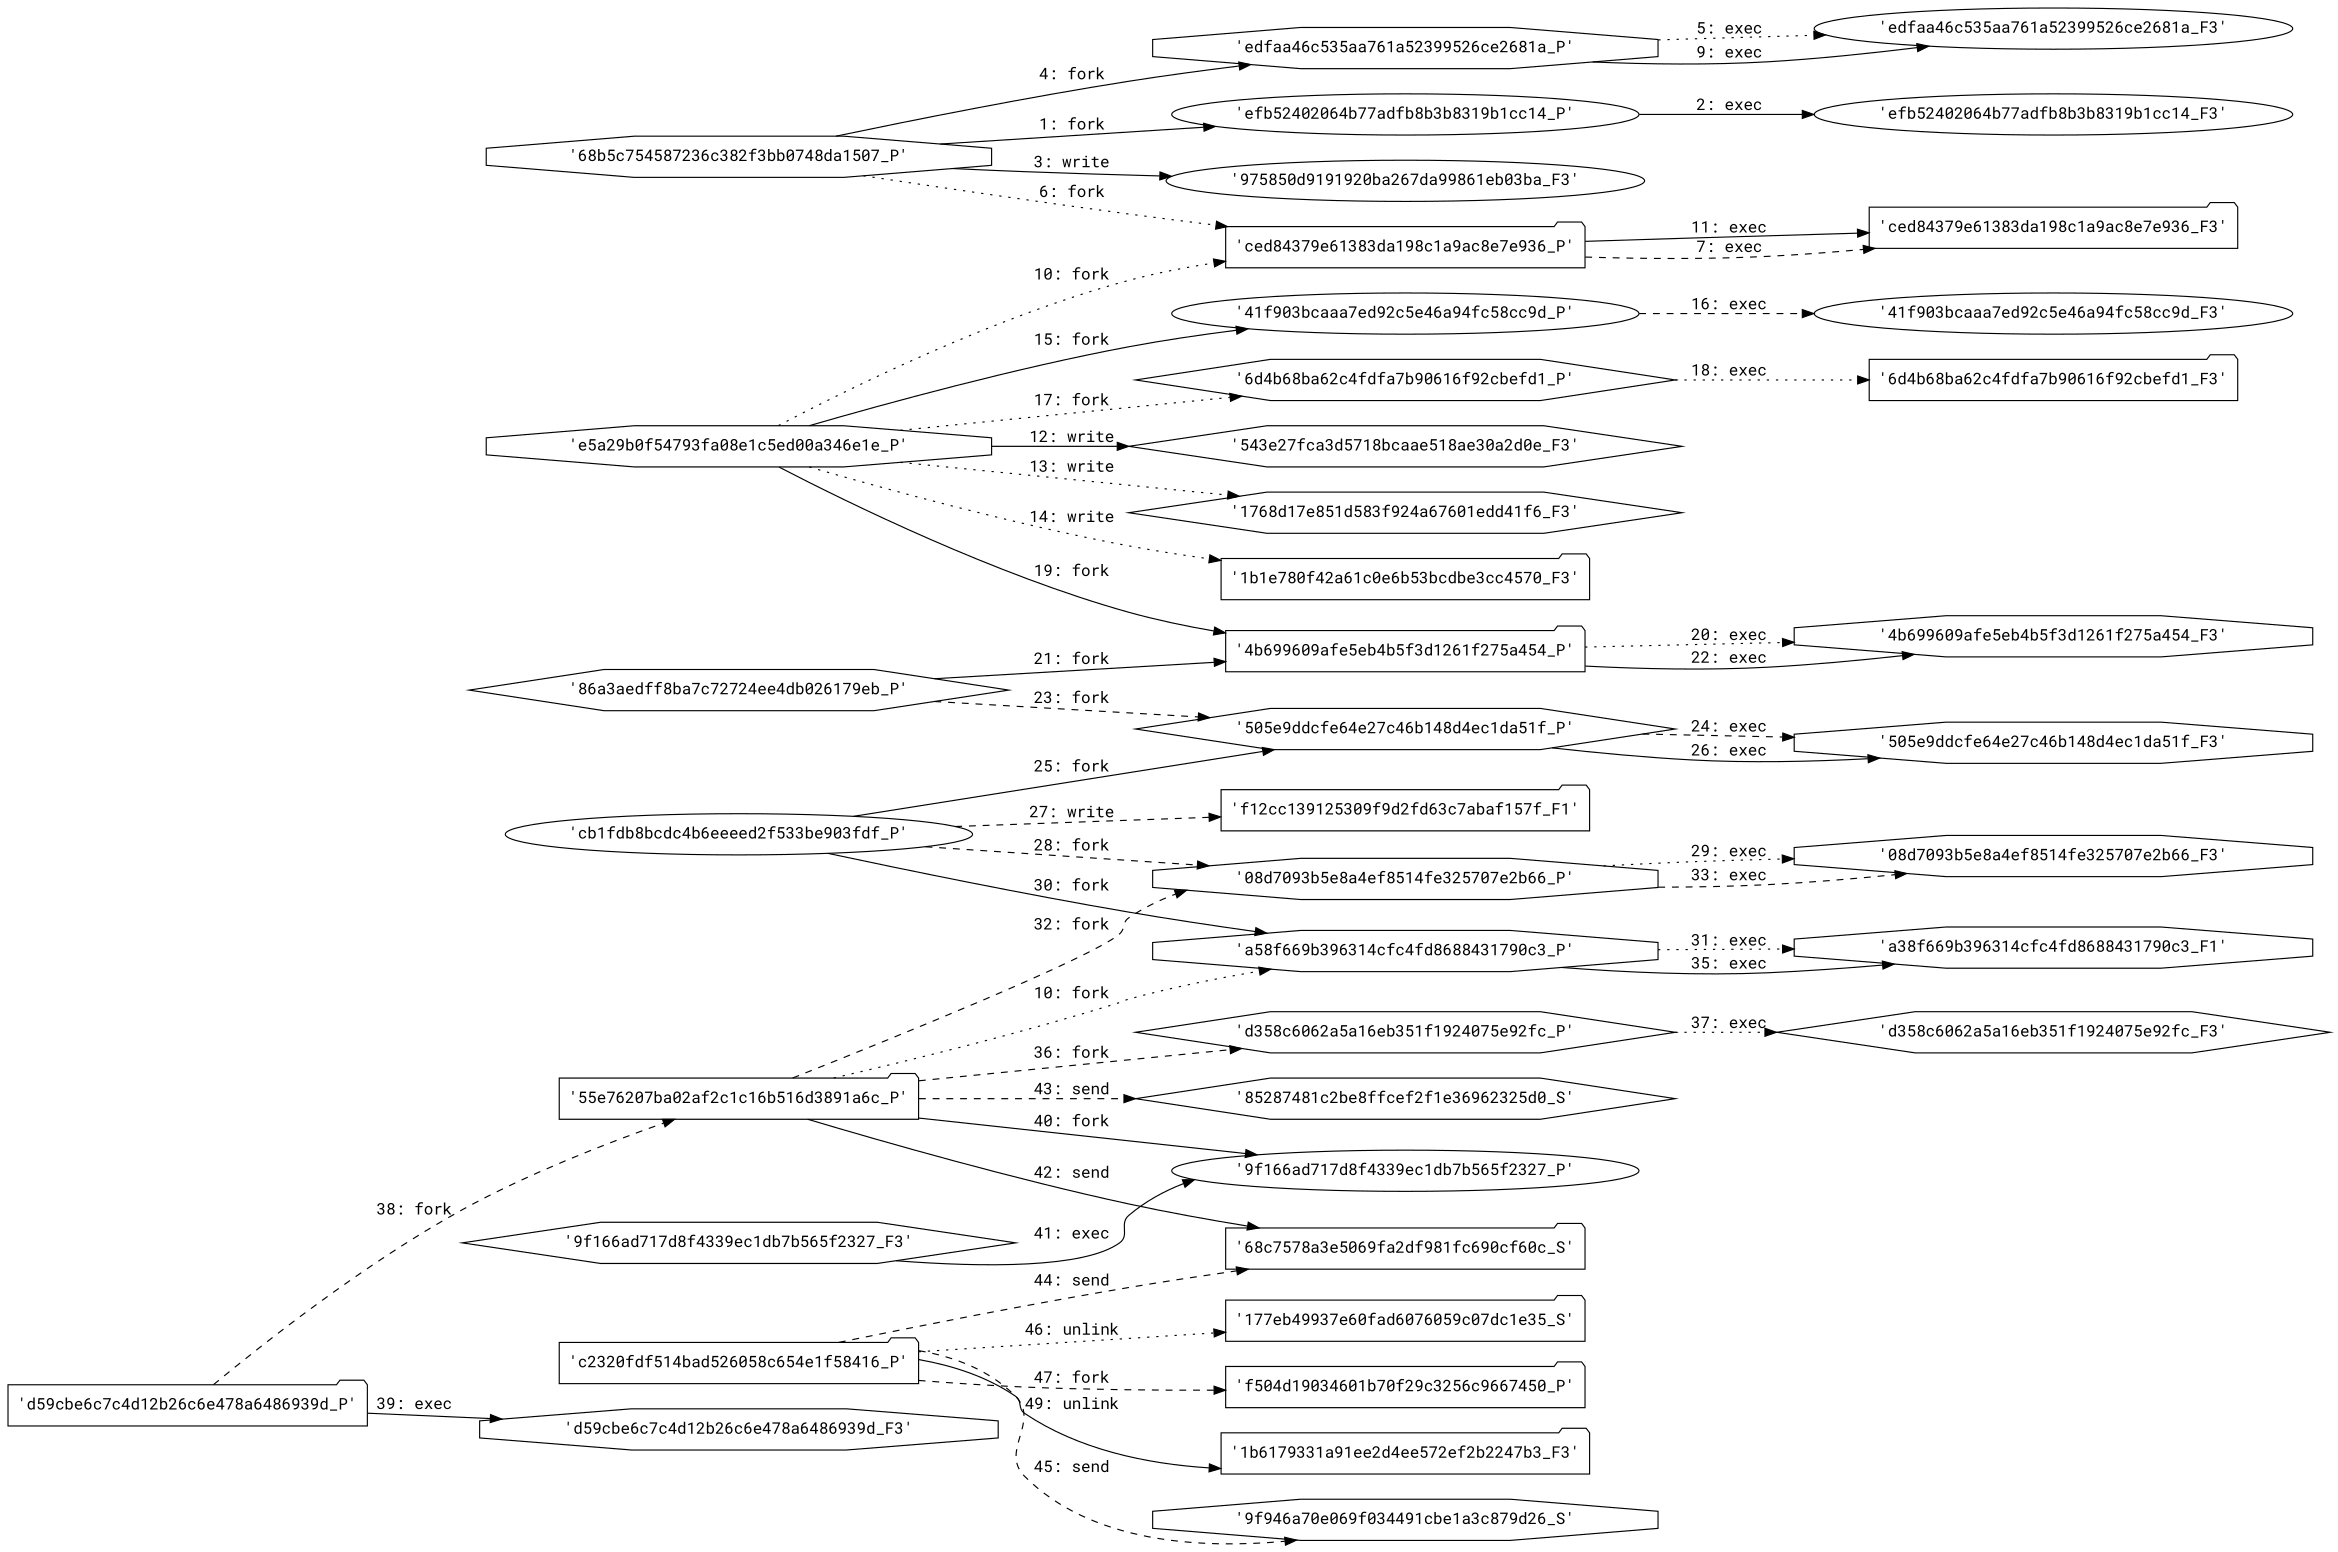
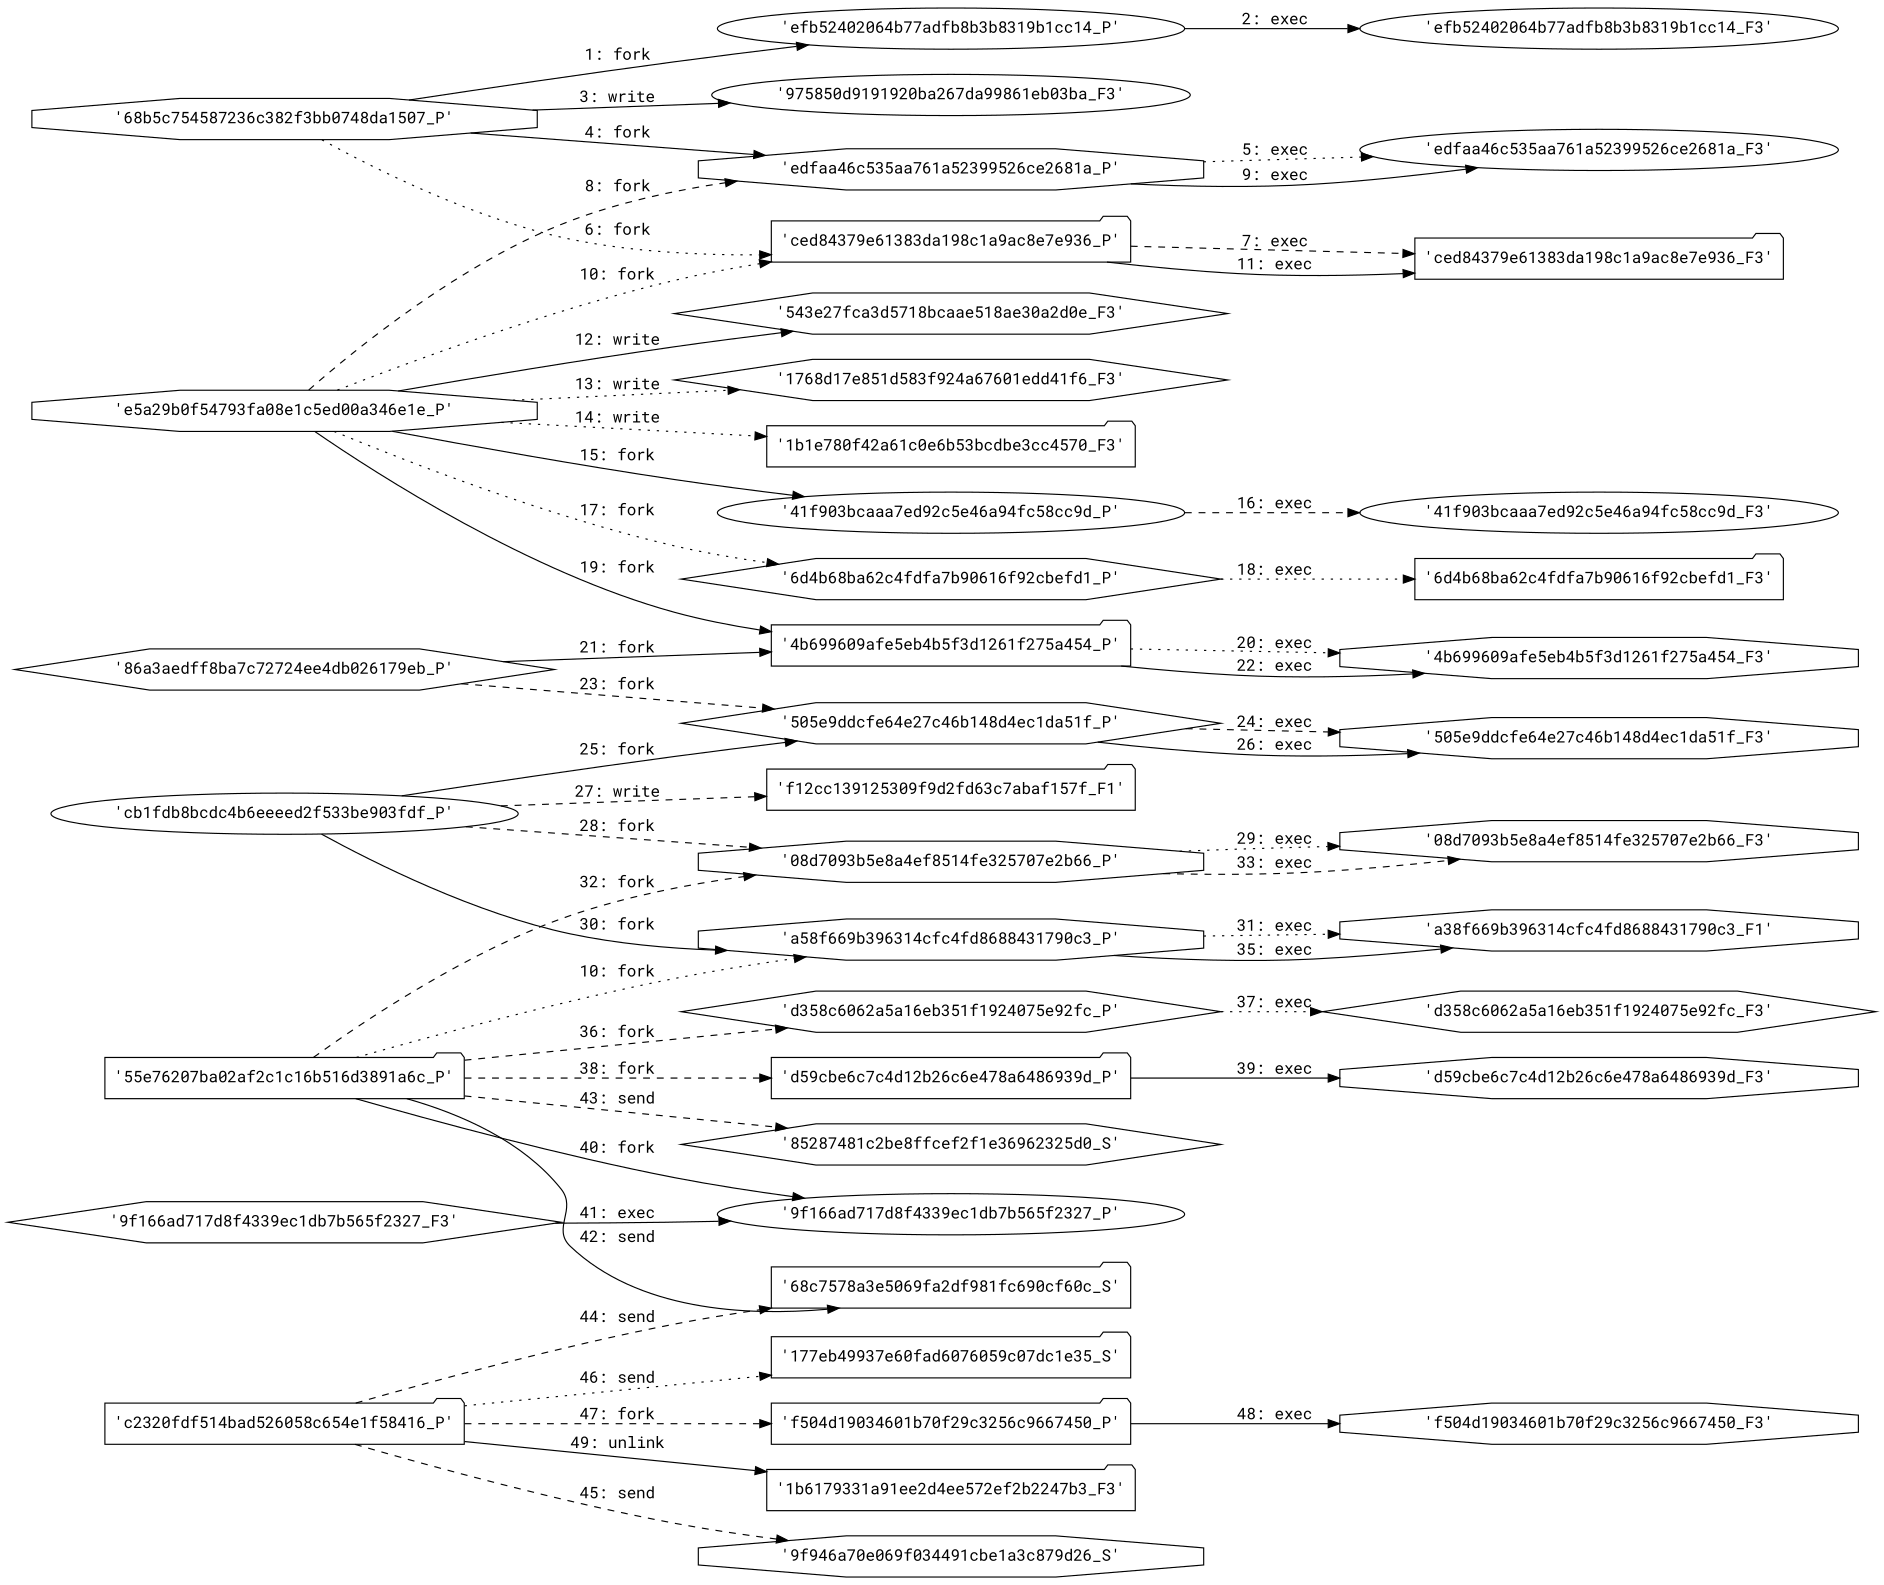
none -> (501, 253)
(425, 1231) -> (612, 1078)
(1072, 1330) -> (618, 1378)
none -> (1599, 1424)
